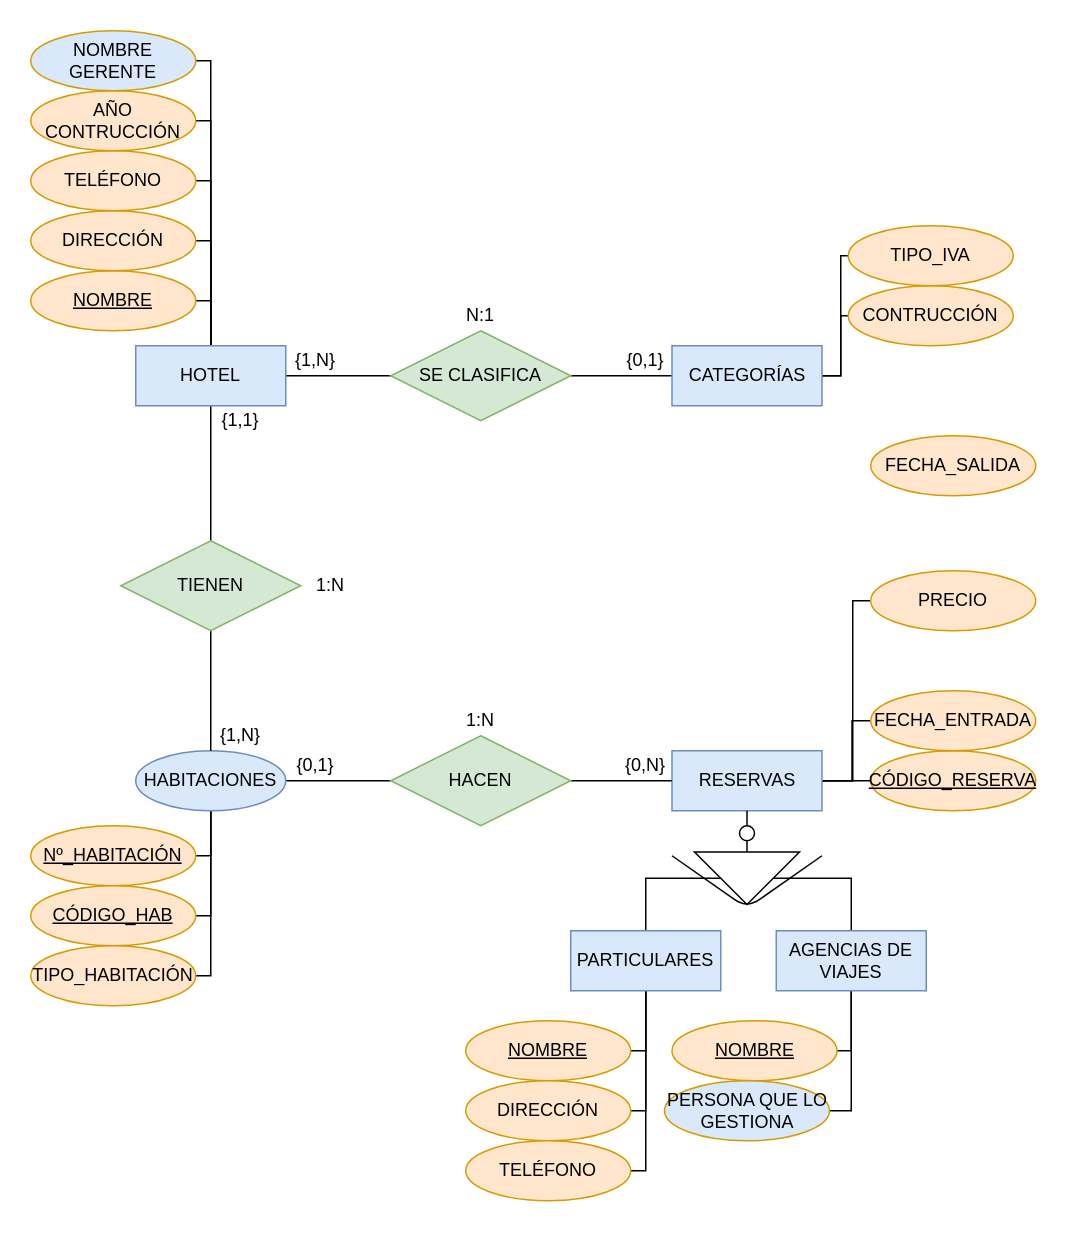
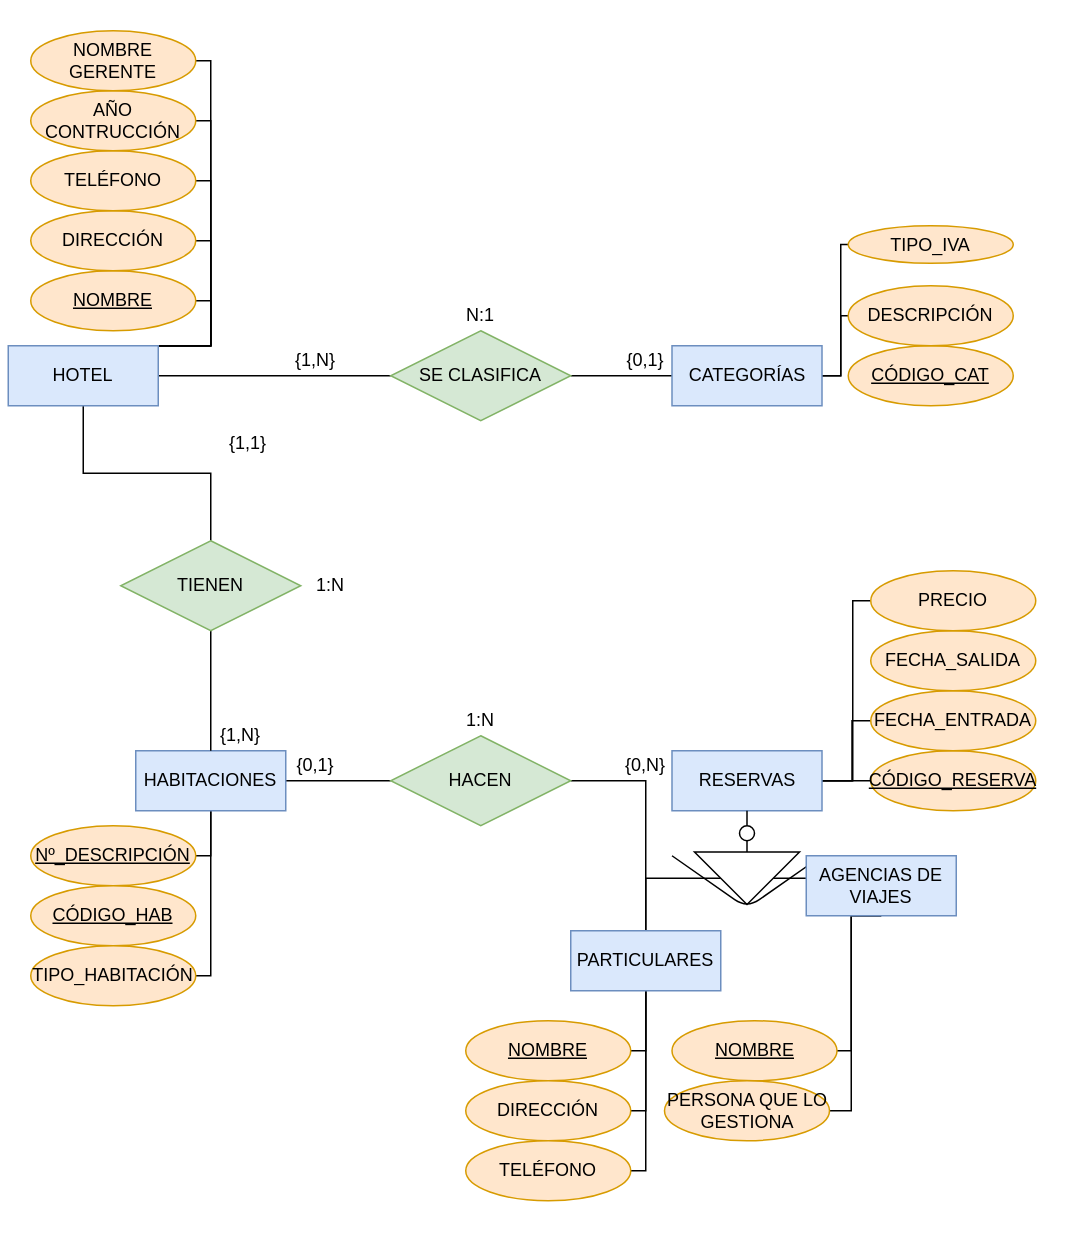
(113, 61) -> (113, 61)
(931, 256) -> (931, 245)
(931, 316) -> (931, 316)
(211, 376) -> (83, 376)
none -> (931, 376)
(241, 421) -> (248, 443)
(953, 466) -> (953, 661)
(211, 781) -> (211, 781)
(657, 781) -> (646, 826)
(113, 856) -> (113, 856)
(202, 916) -> none
(851, 961) -> (881, 886)
(747, 1111) -> (747, 1111)
